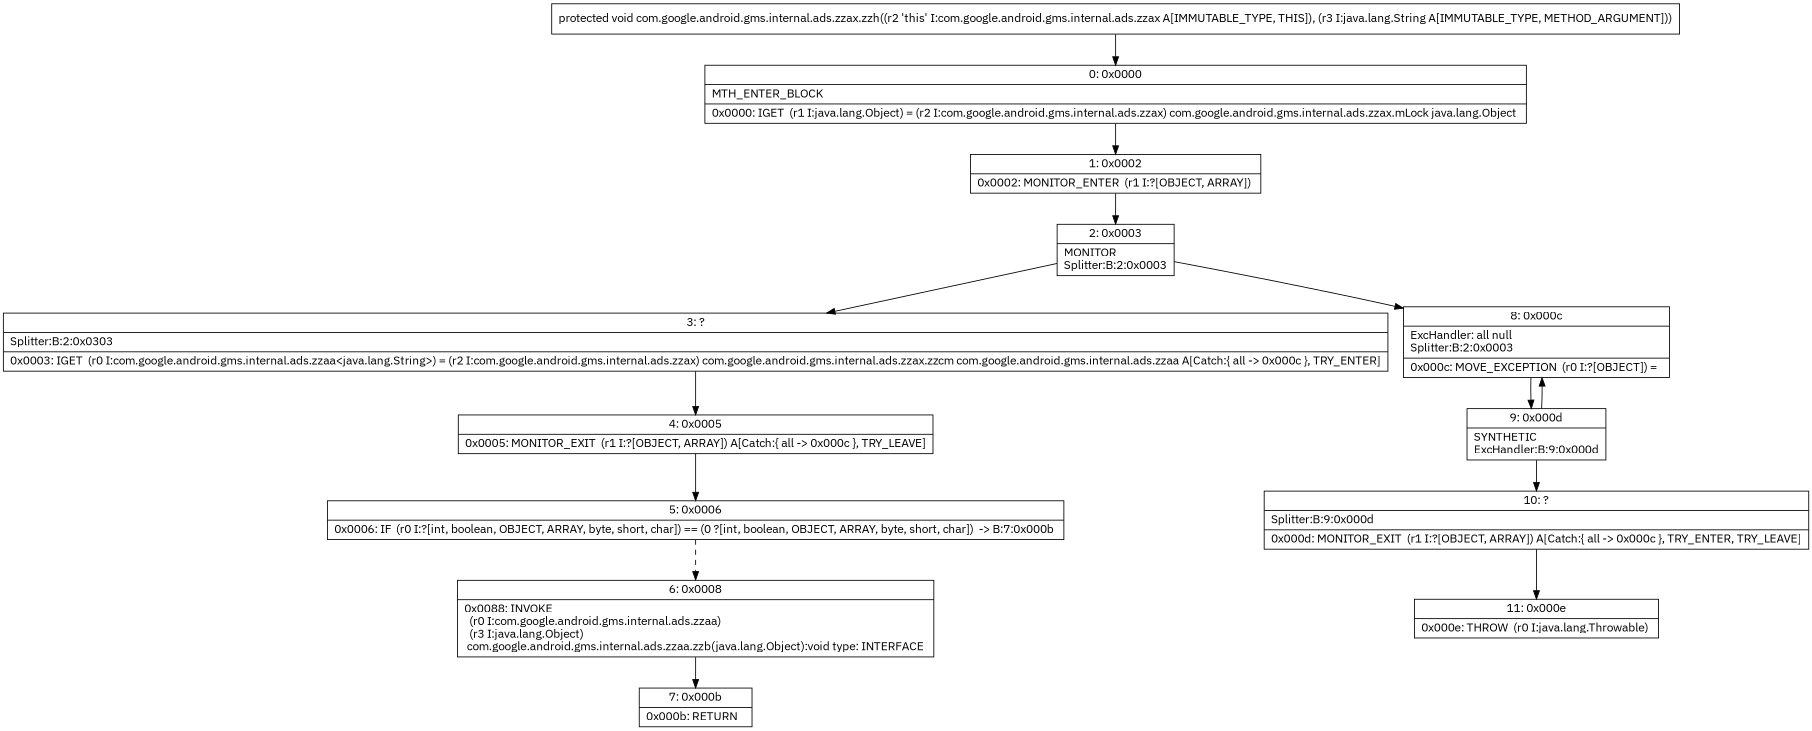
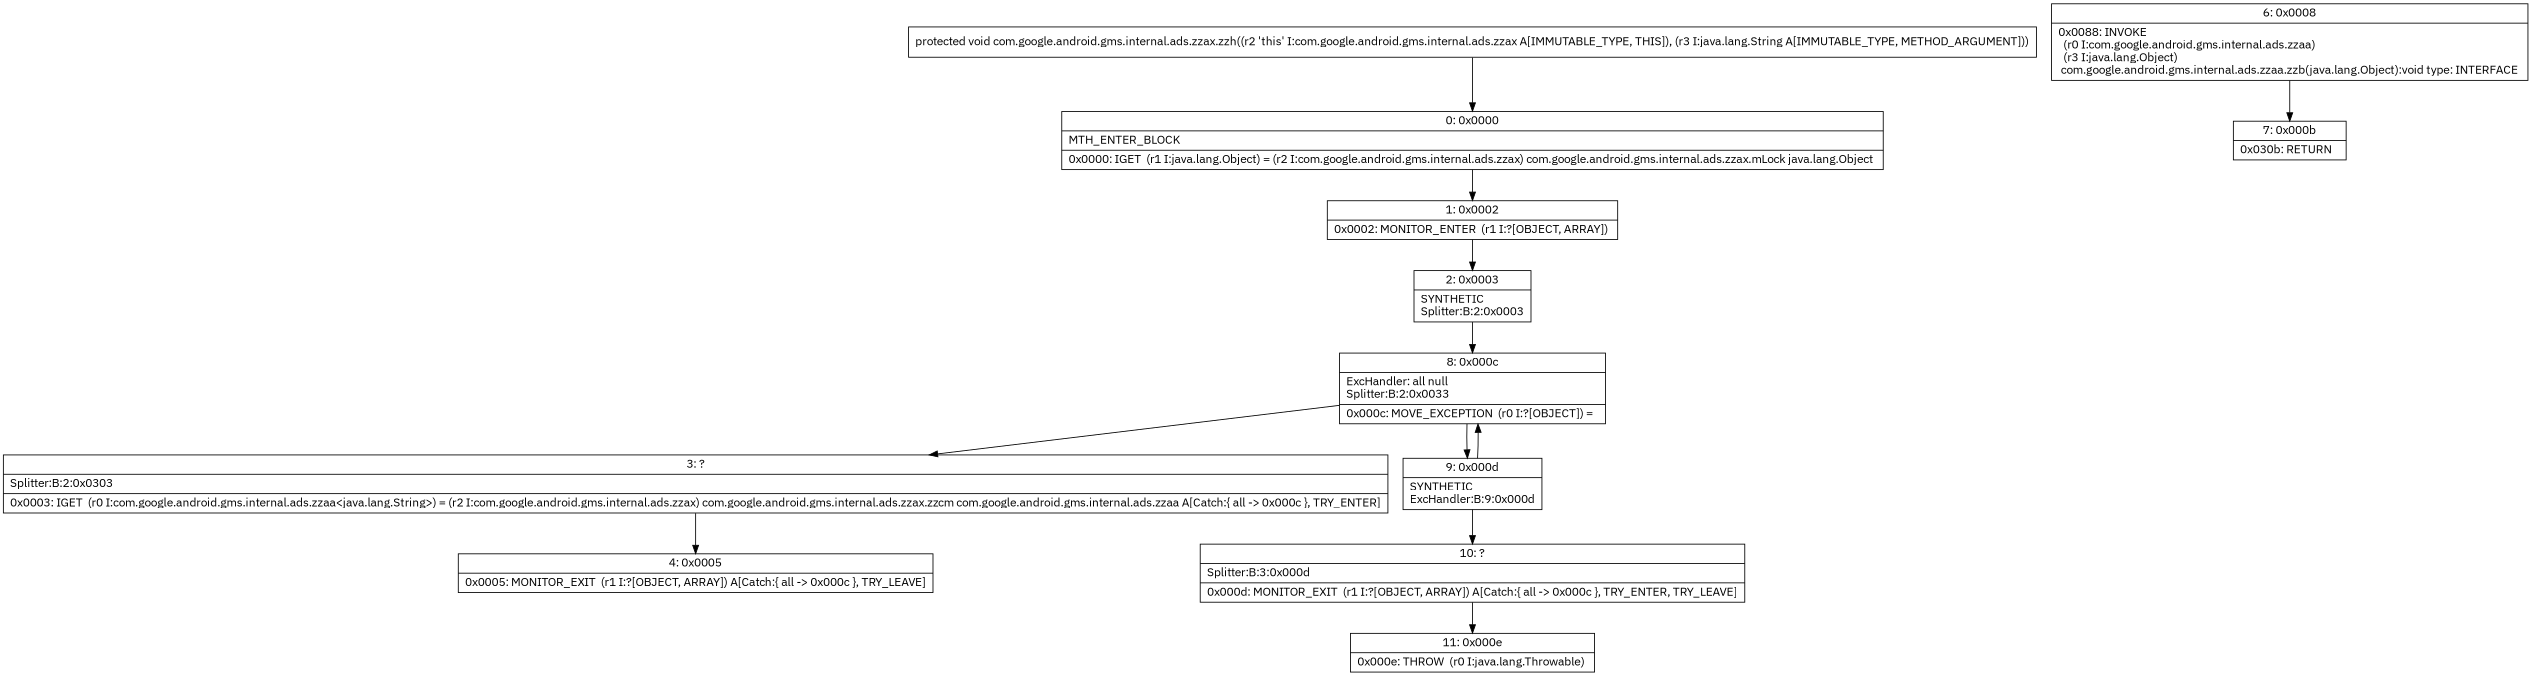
(1090, 253) -> (1453, 299)
(946, 287) -> (1139, 430)
(1462, 348) -> (1398, 394)
(696, 520) -> none
(1323, 520) -> (1259, 573)
(696, 717) -> (2290, 150)
